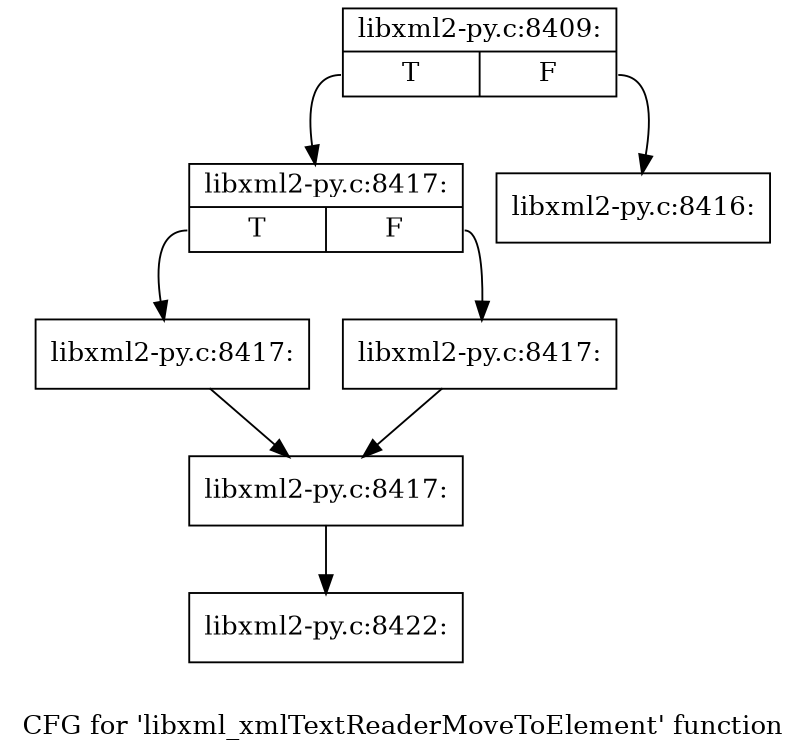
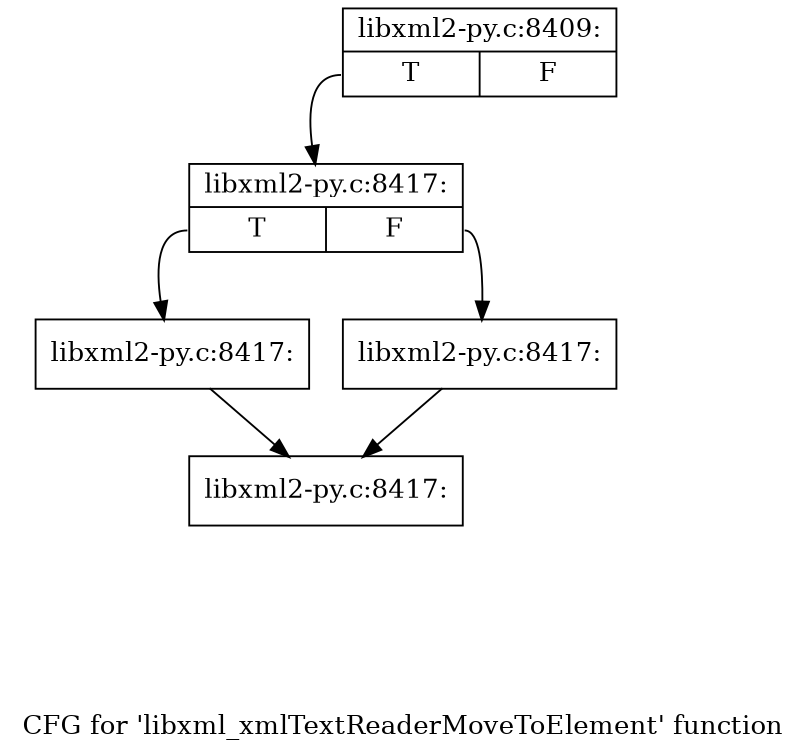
(633, 208) -> none
(326, 628) -> none
